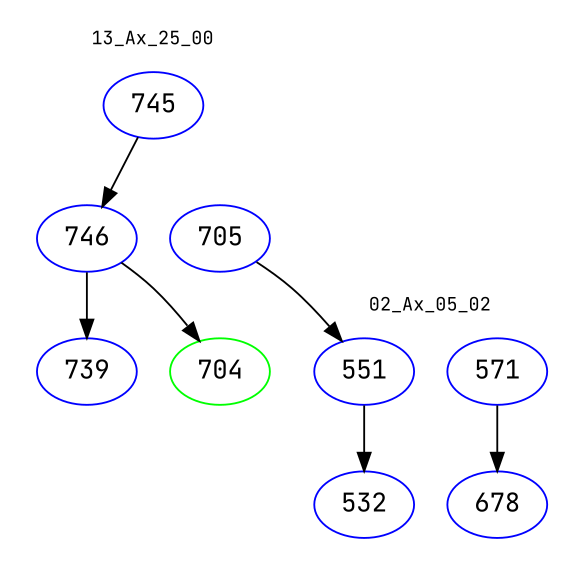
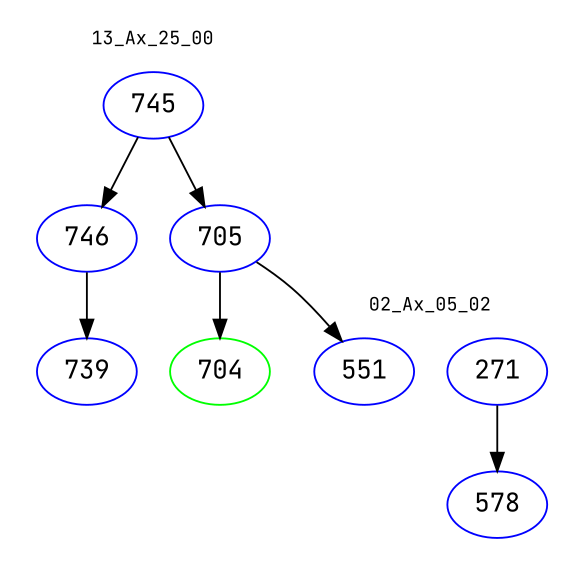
none -> (182, 164)
(157, 292) -> (220, 296)
(497, 372) -> (497, 372)
(364, 505) -> none
(497, 505) -> (497, 505)
